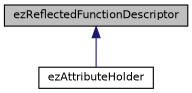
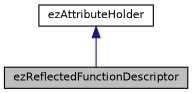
(96, 52) -> (96, 52)
